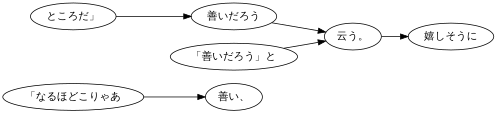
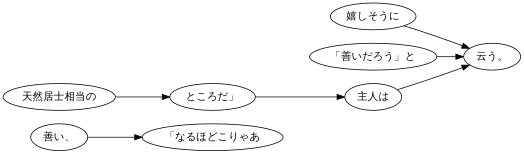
(234, 16) -> (373, 97)
(391, 37) -> (433, 35)
none -> (59, 97)
(171, 97) -> (111, 137)
